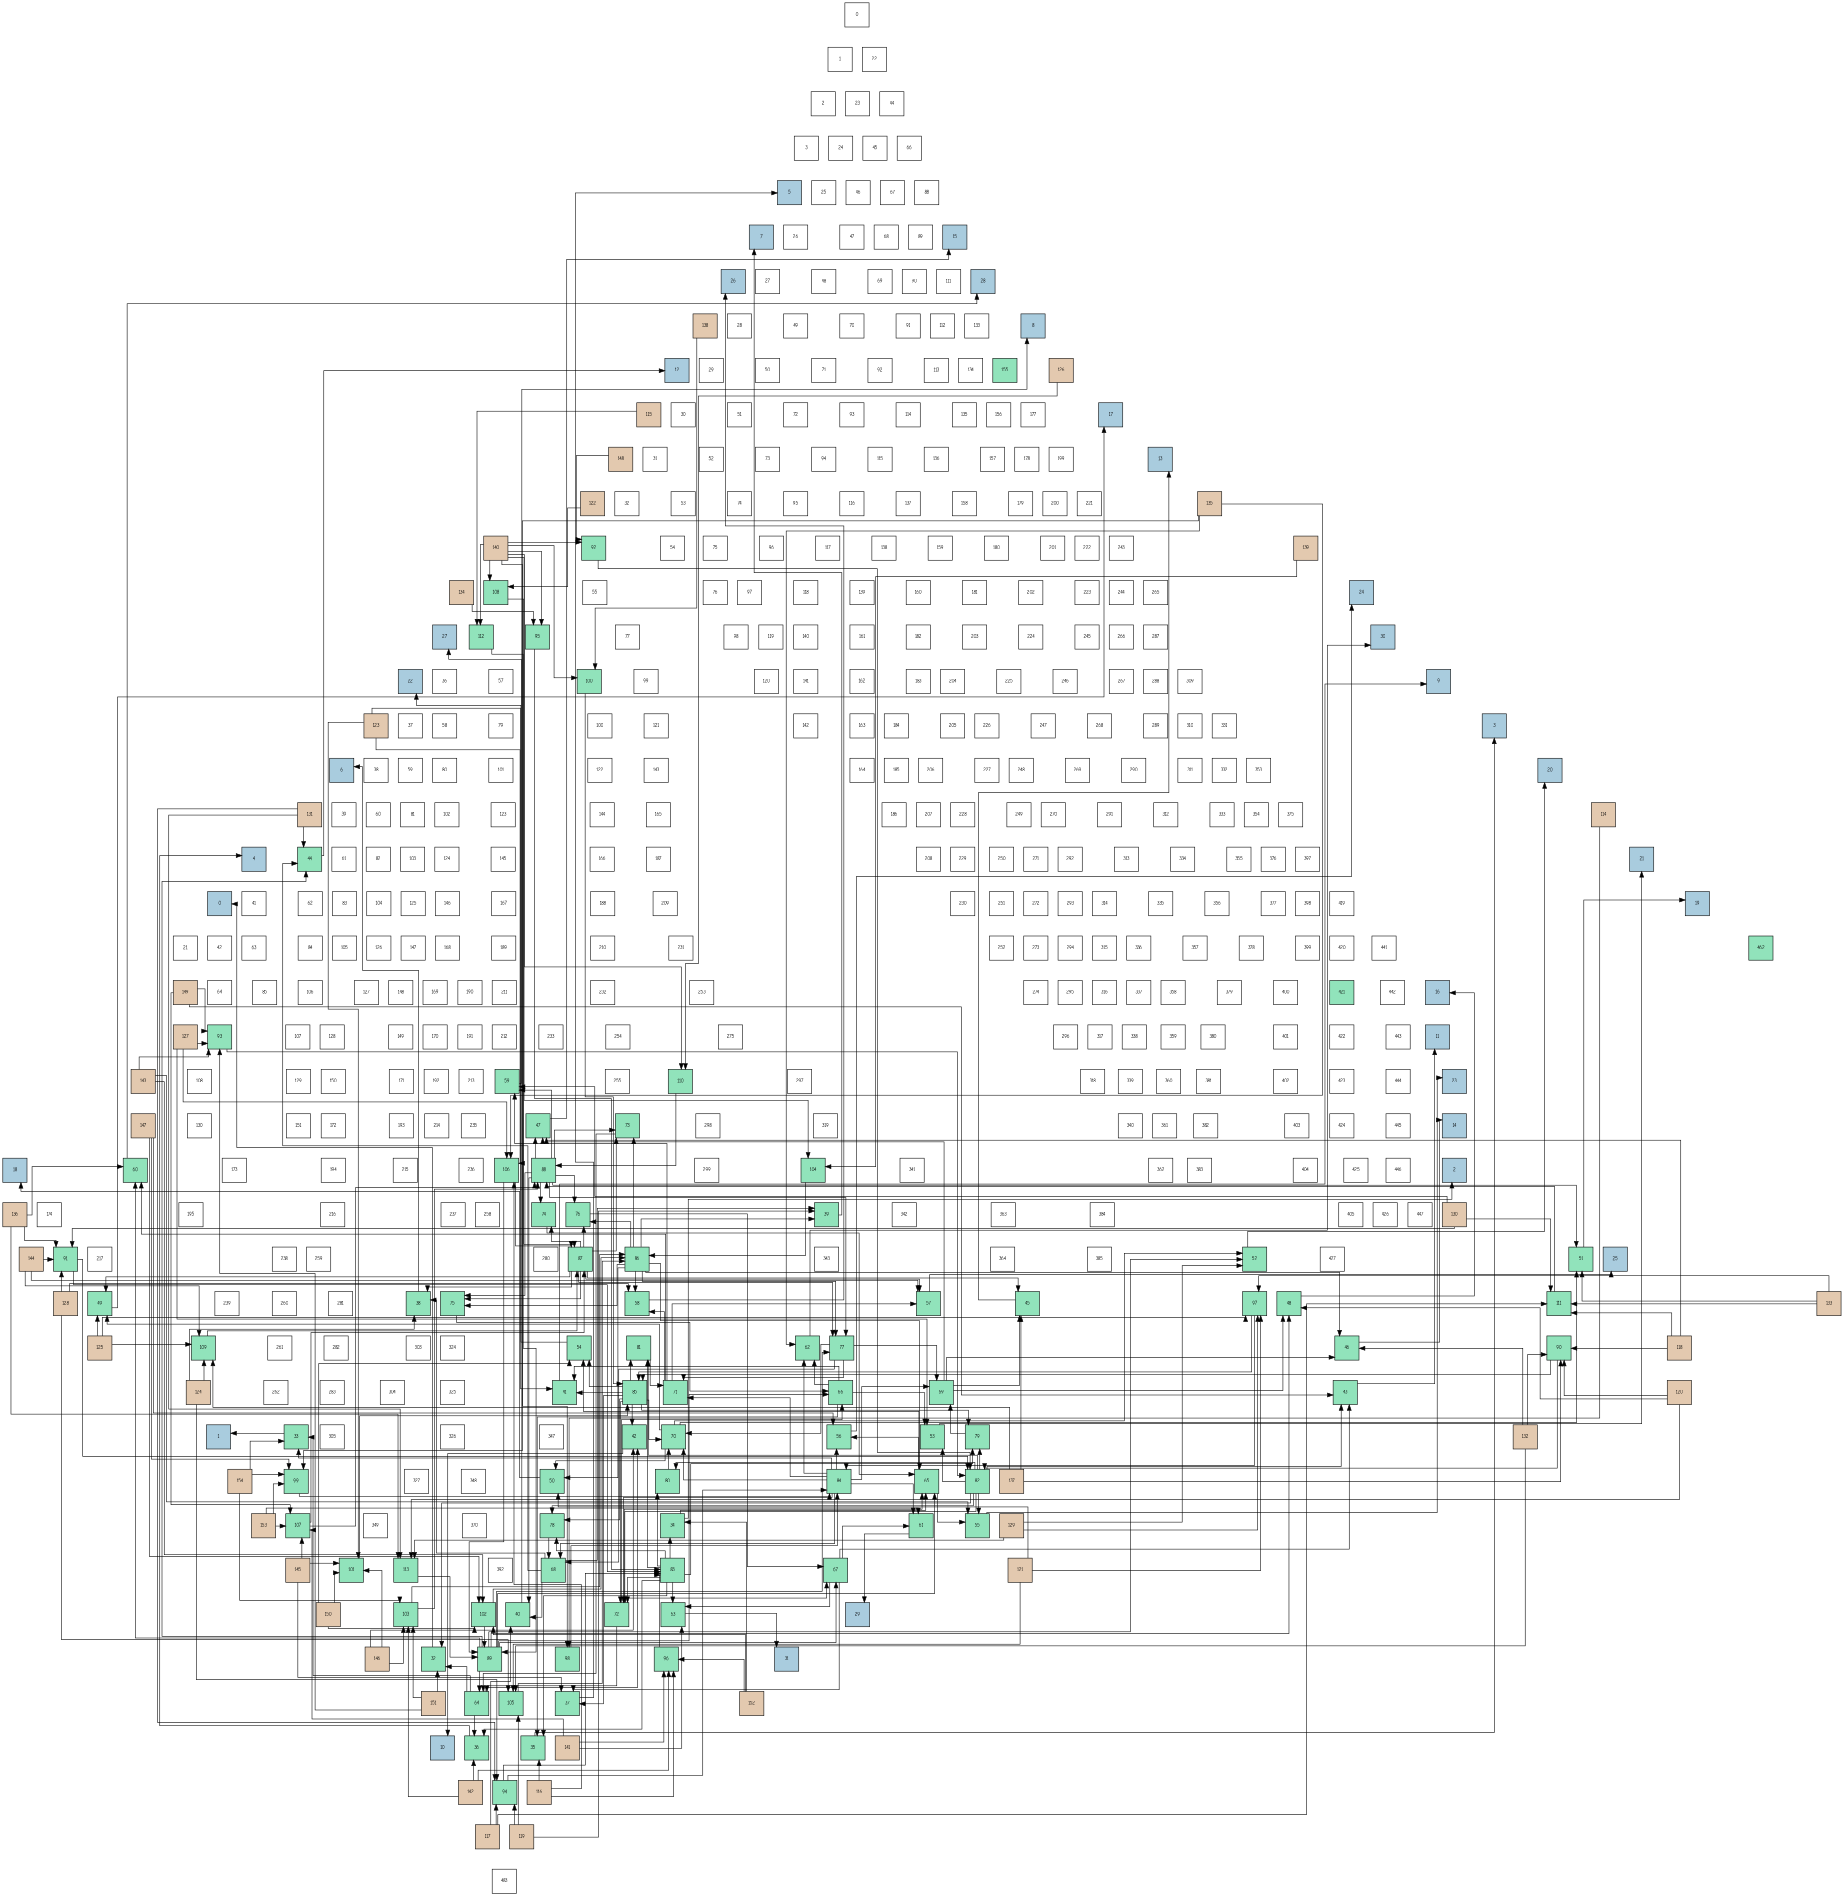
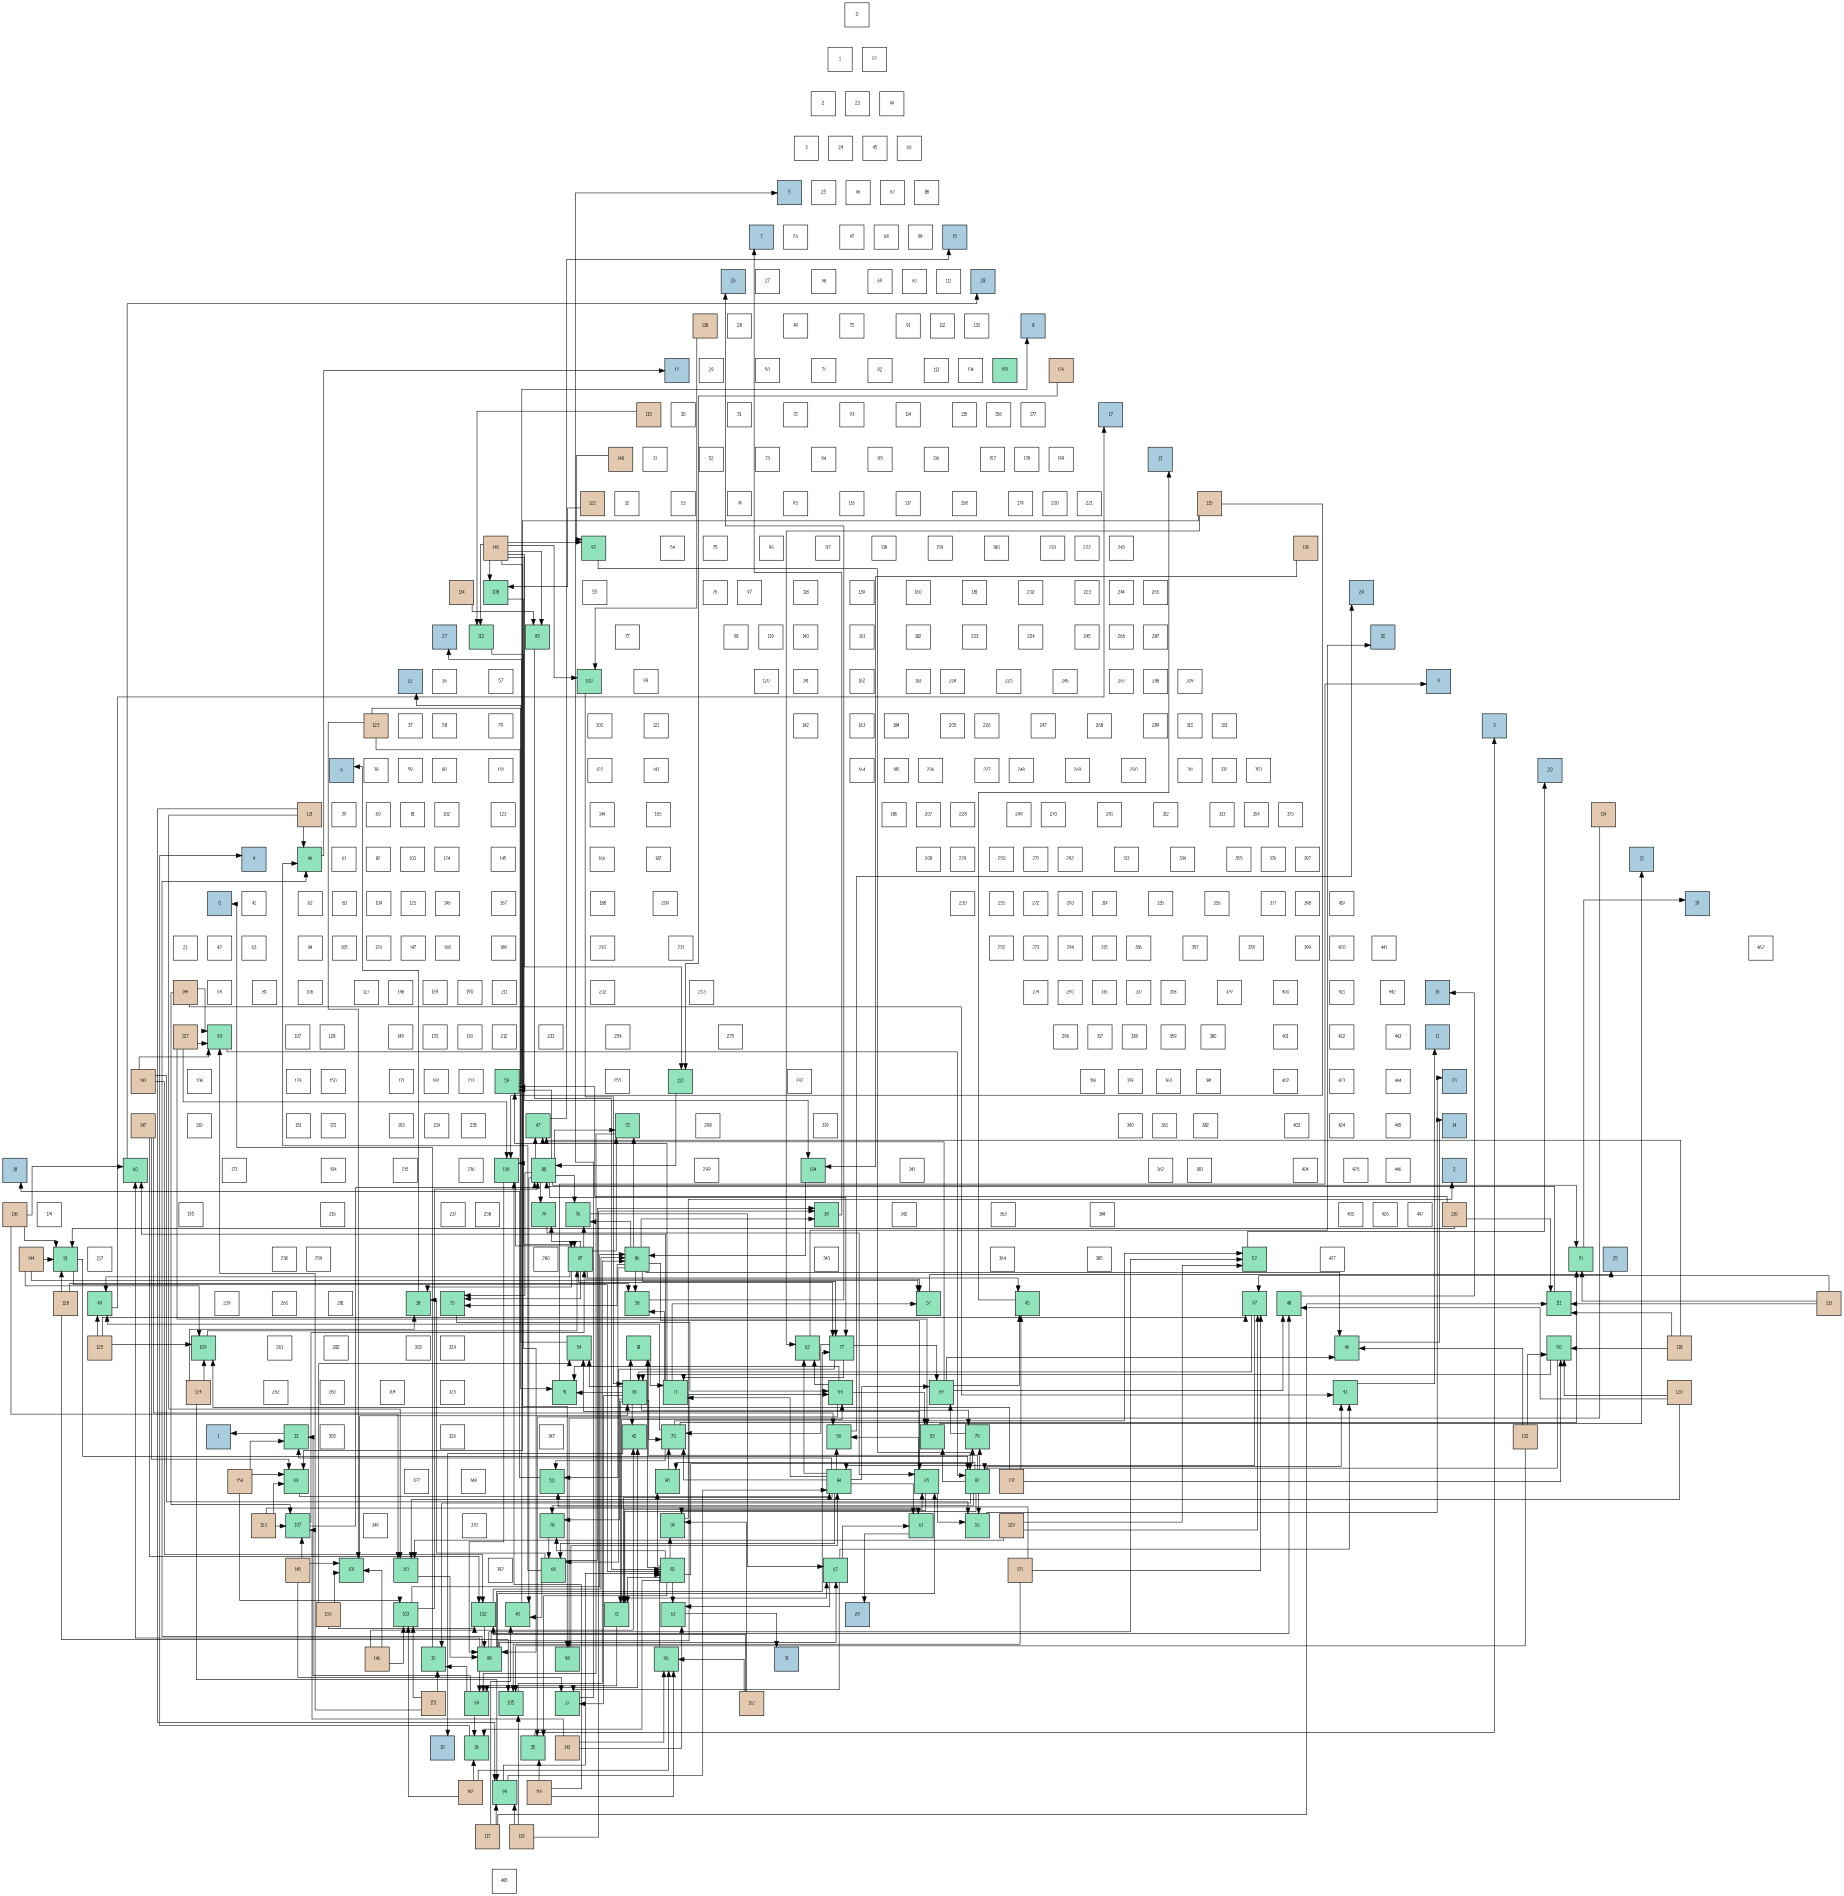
(1761, 948) -> (1761, 948)
(1342, 993) -> (1342, 993)
(807, 1510) -> (812, 1510)
